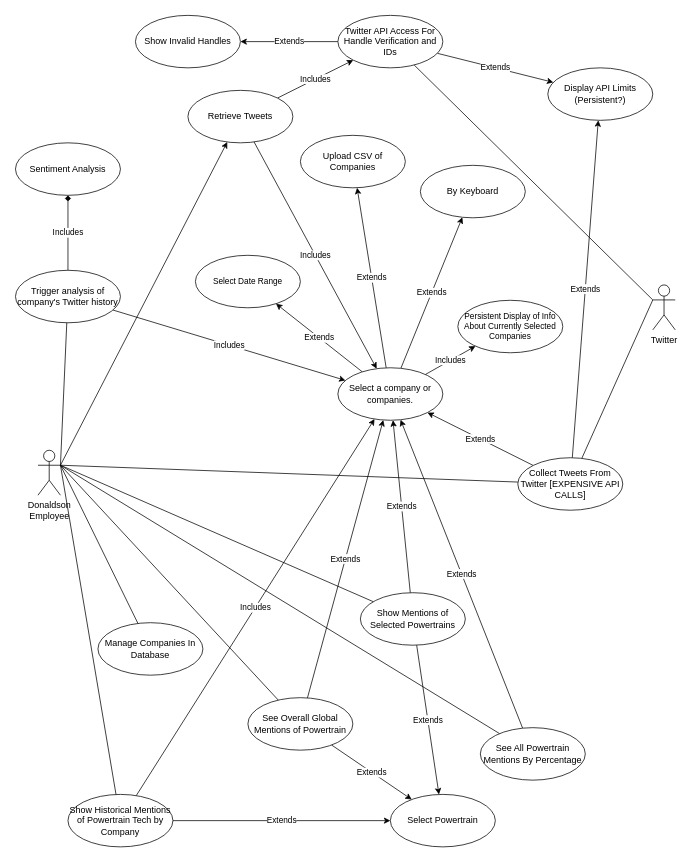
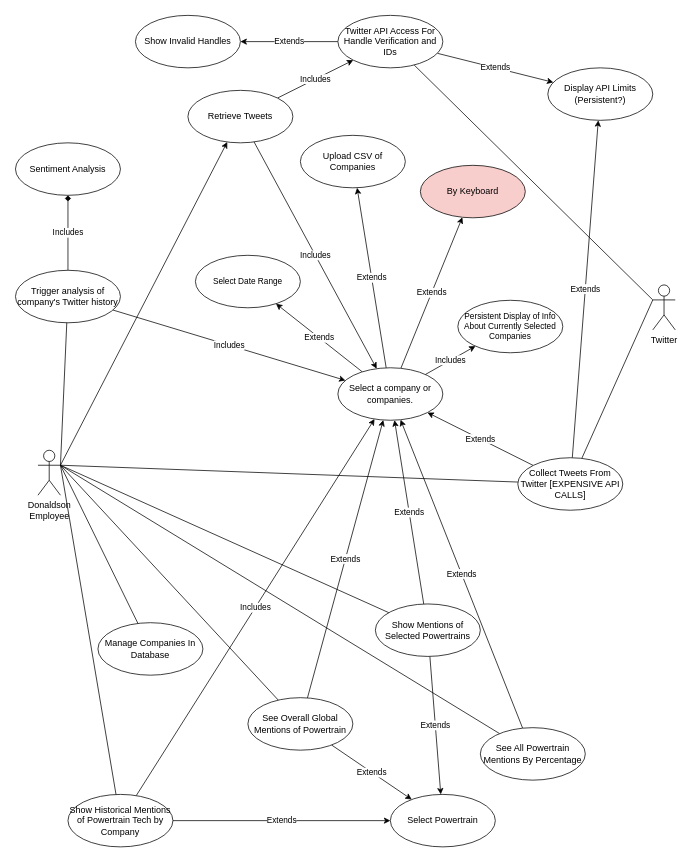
(473, 192) -> (473, 192)
(413, 619) -> (428, 630)
